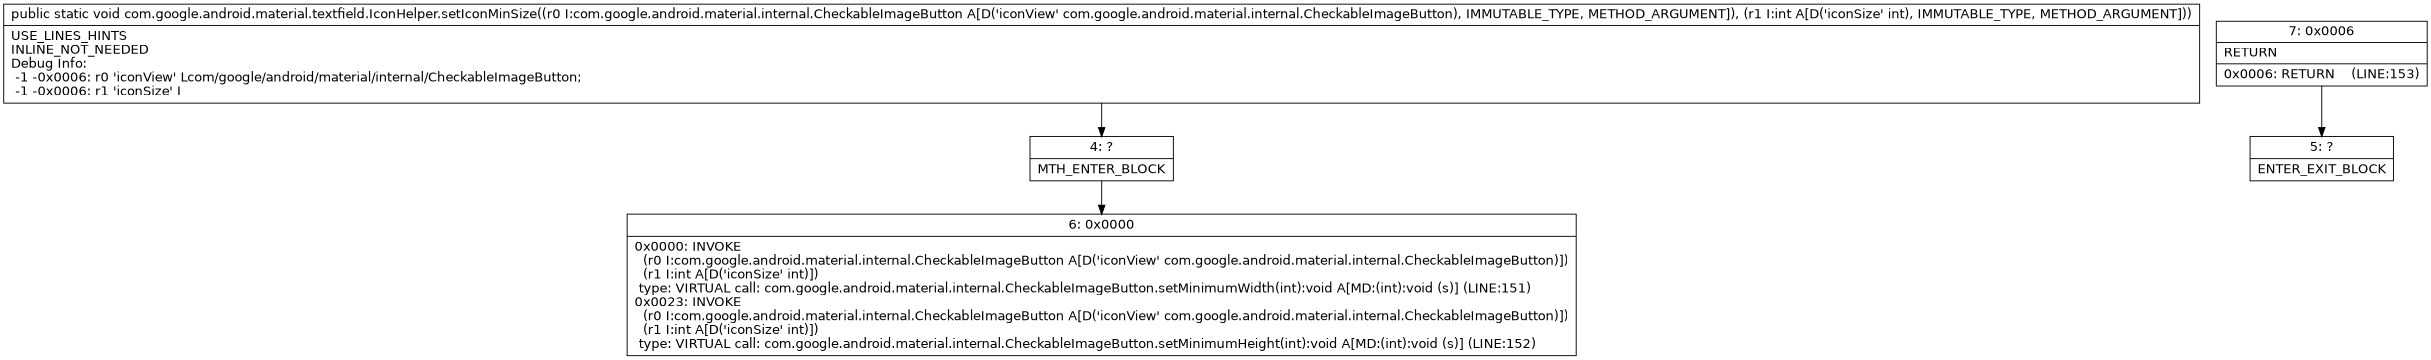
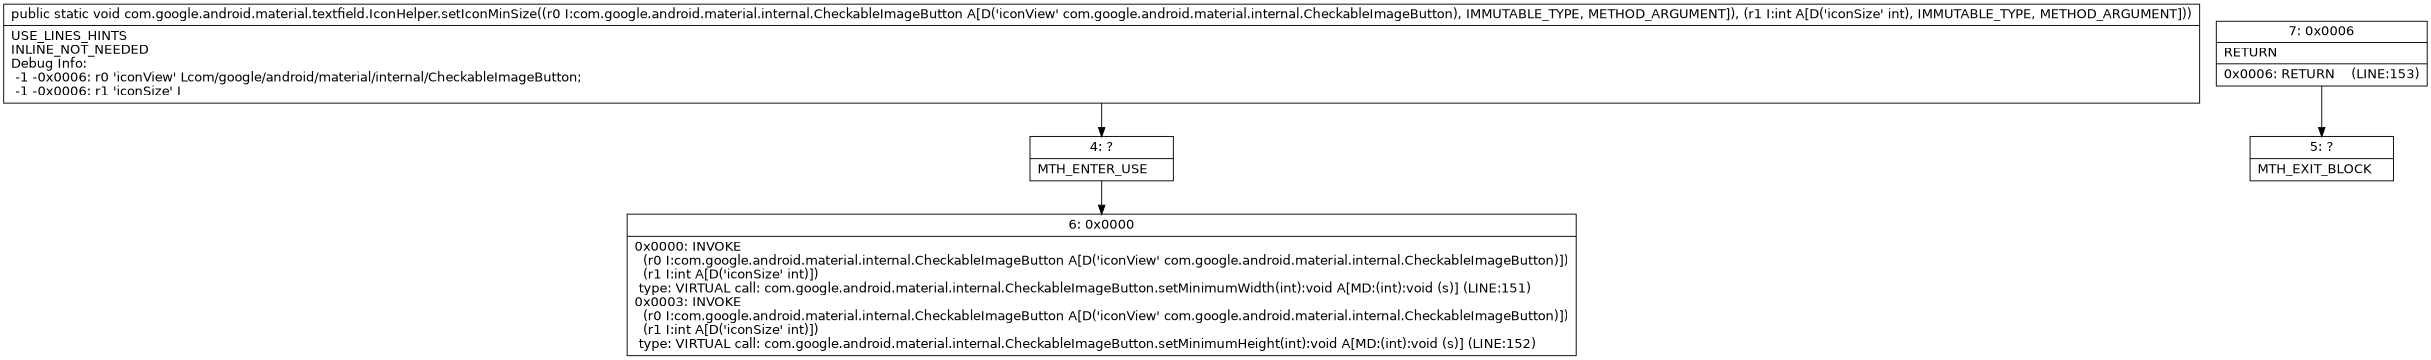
(1102, 169) -> (1093, 169)
(2322, 169) -> (2315, 169)
(692, 302) -> (692, 302)
